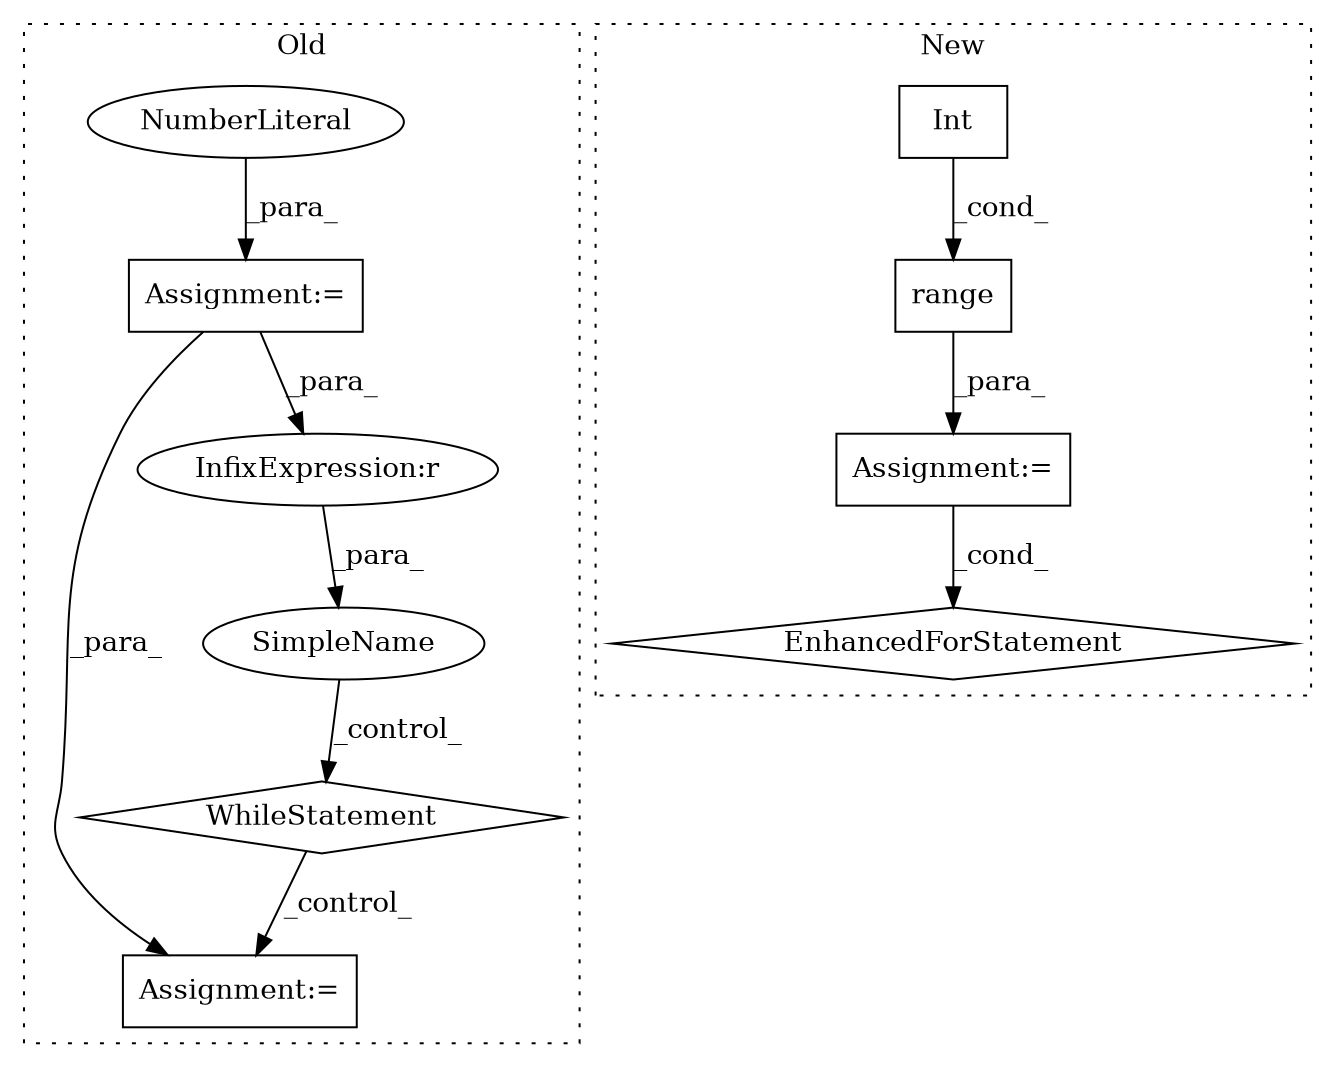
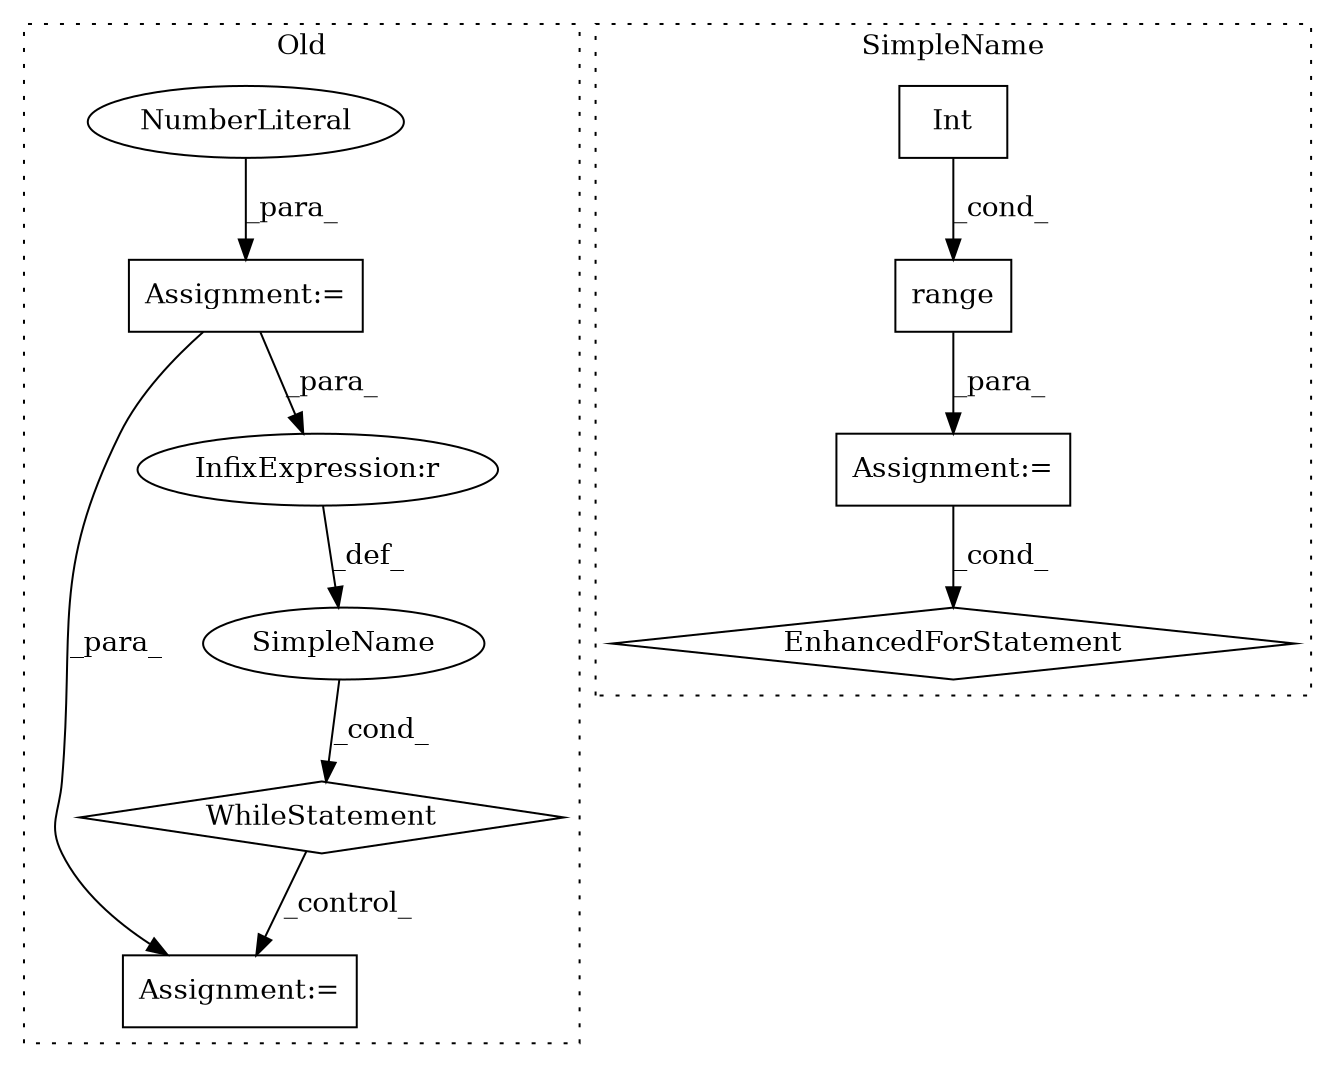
(953, 47) -> (953, 47)
(378, 557) -> (369, 557)
(398, 730) -> (382, 730)
